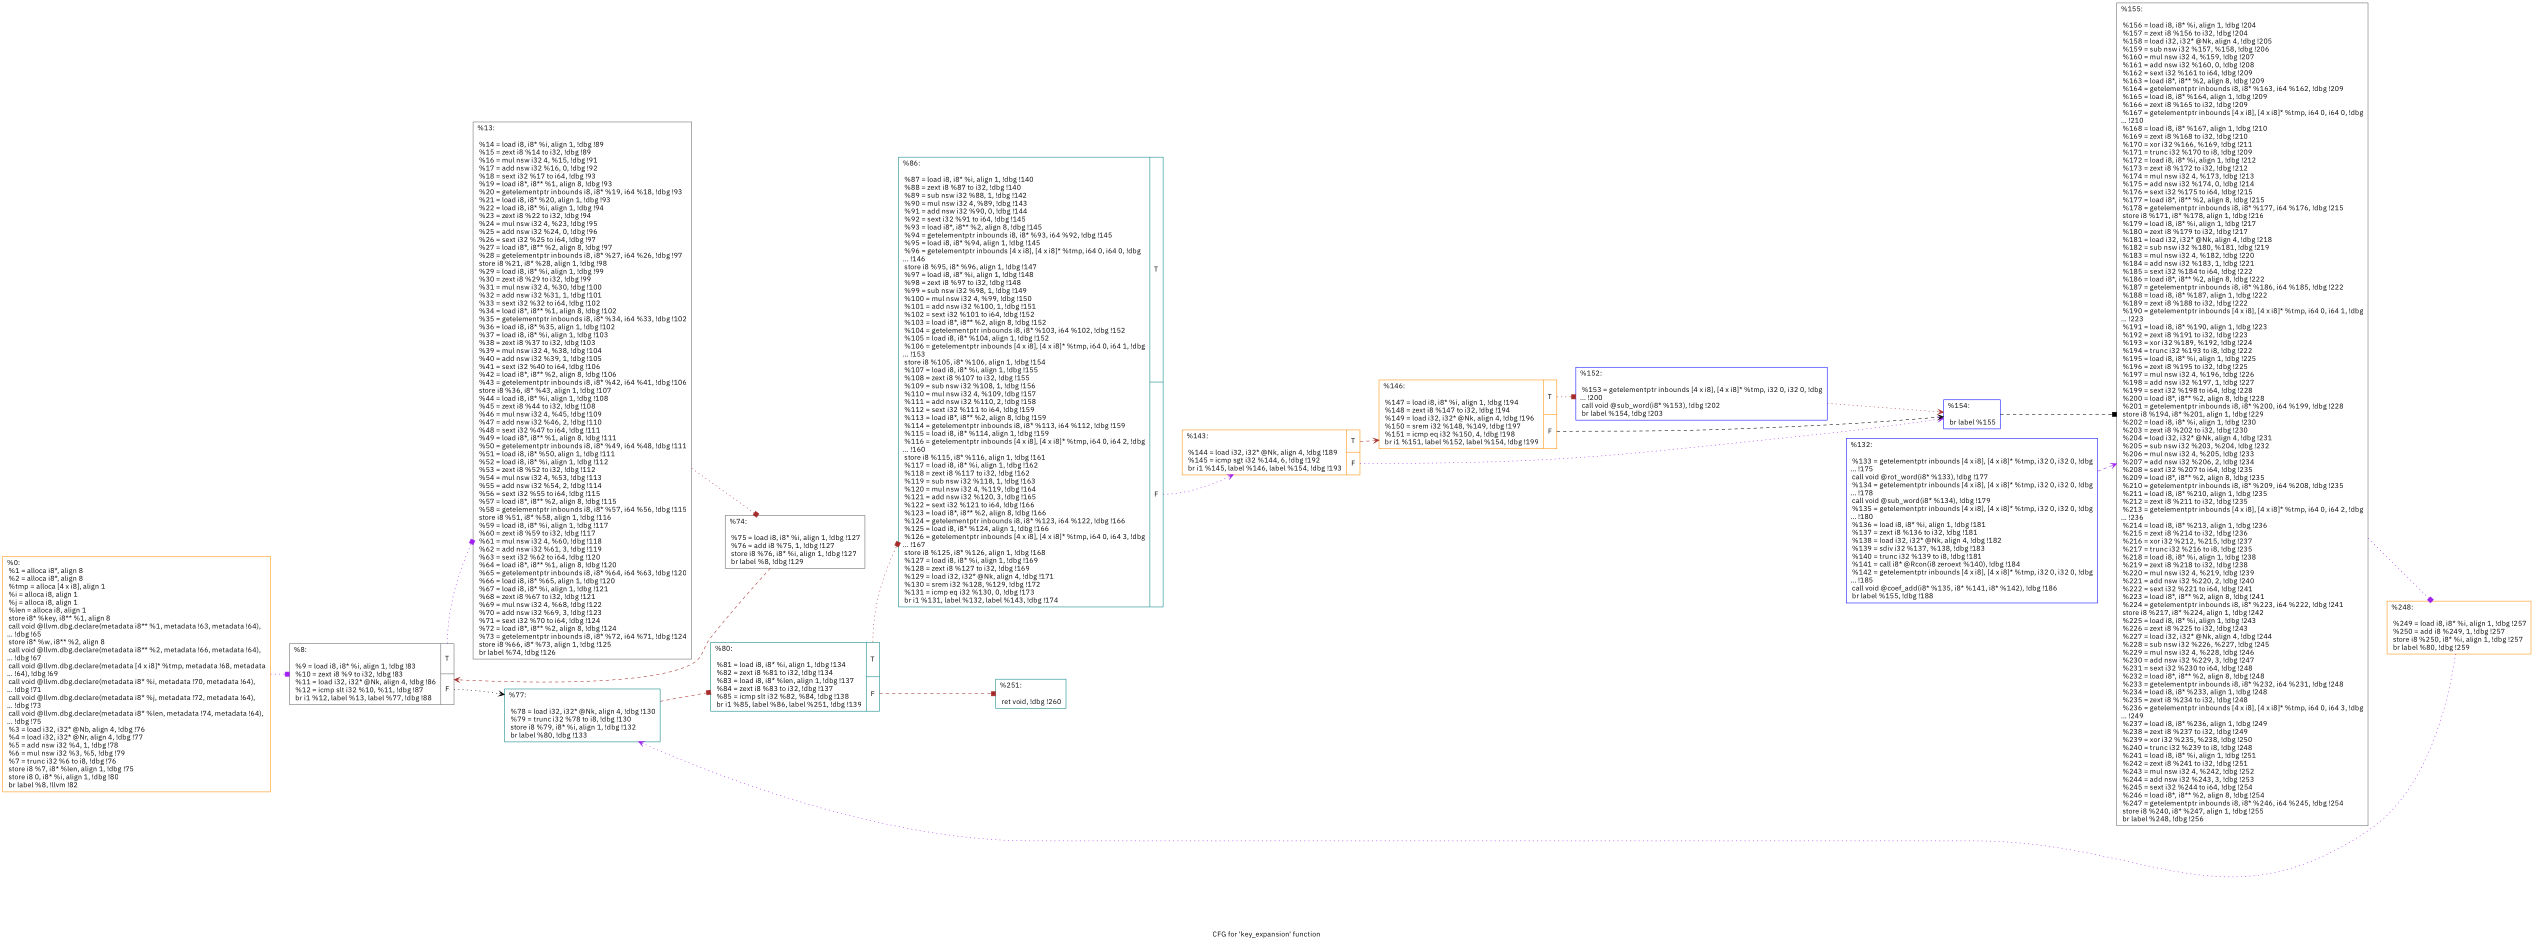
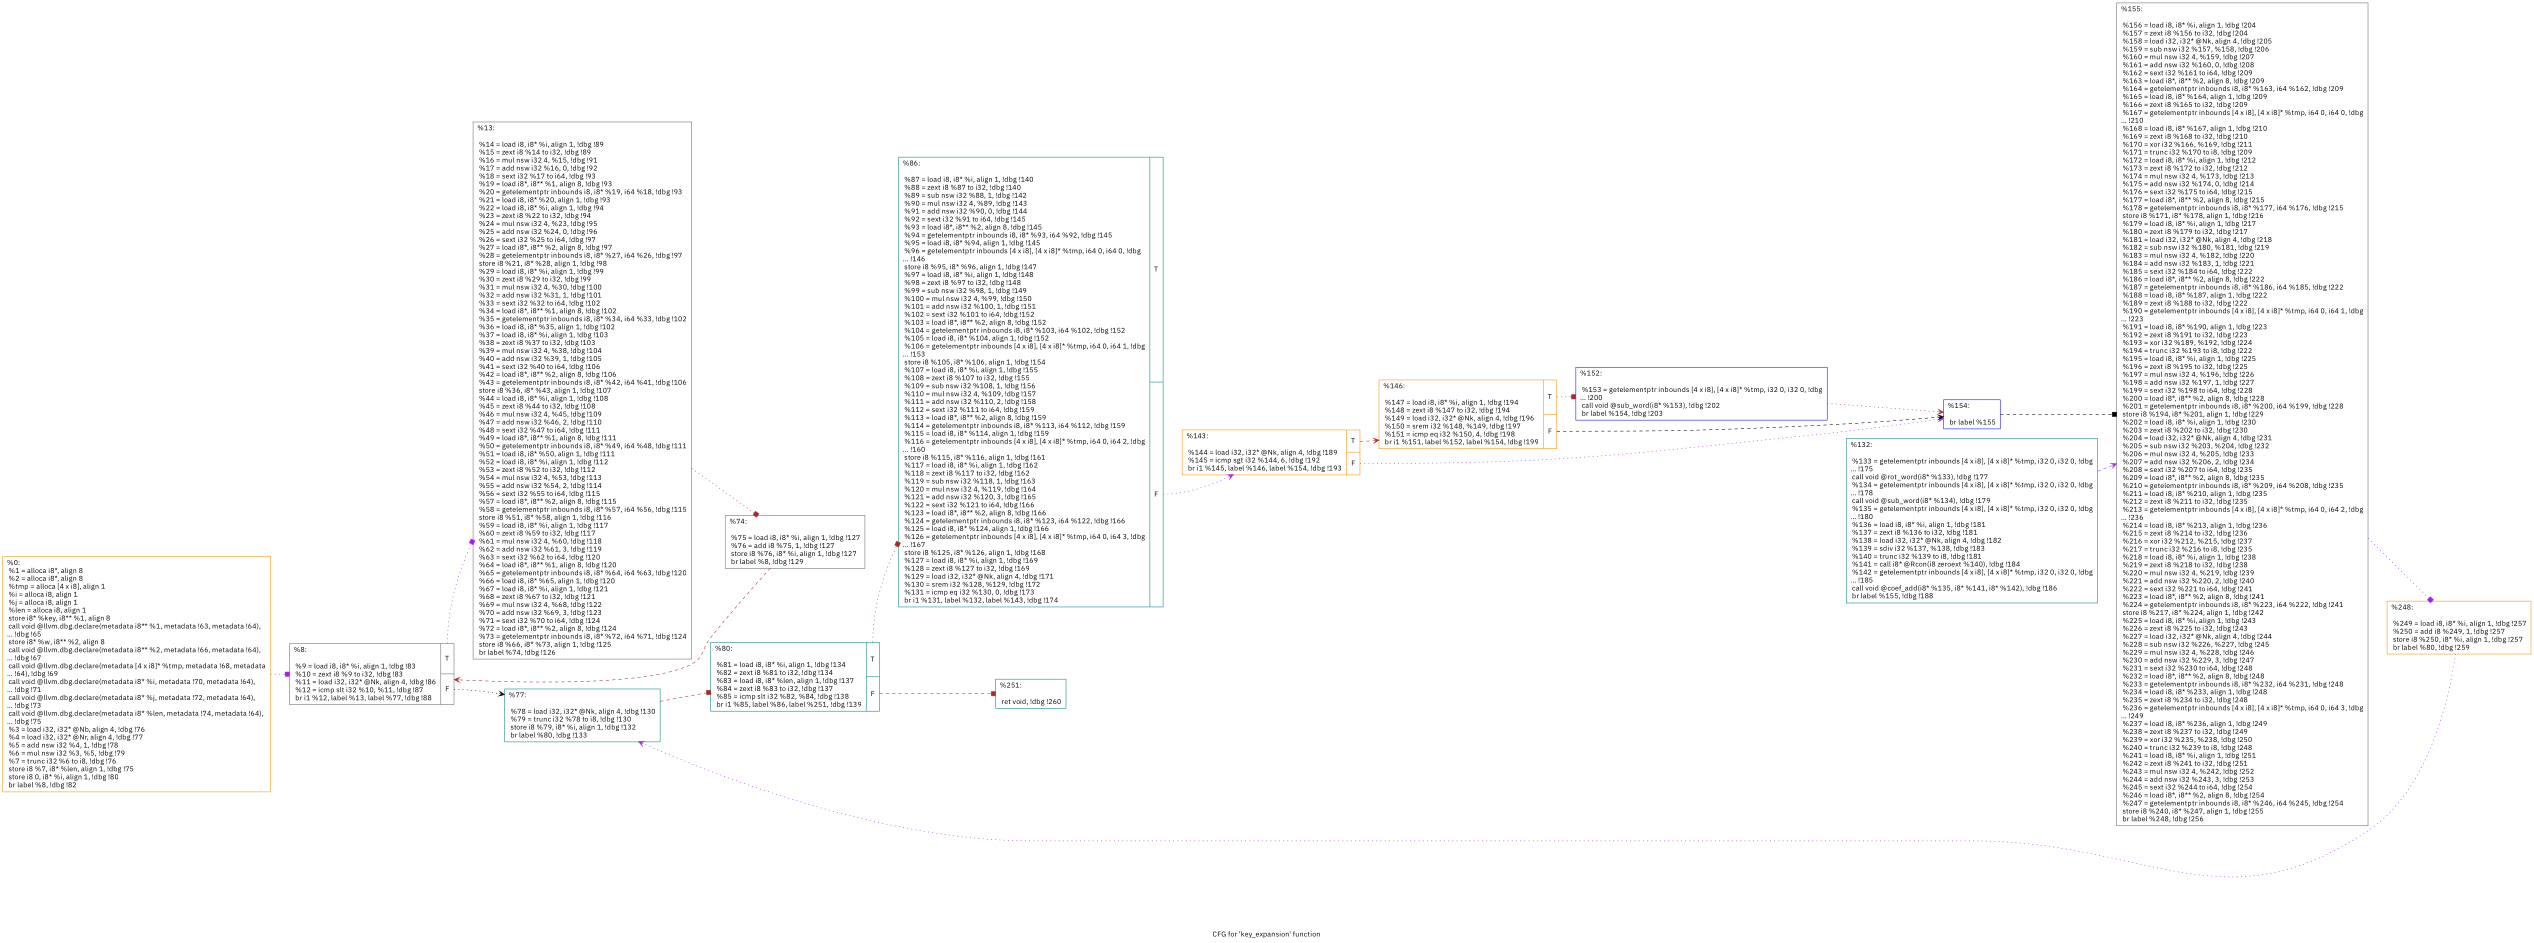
(1972, 521) -> (1972, 521)
(43, 785) -> (42, 785)
